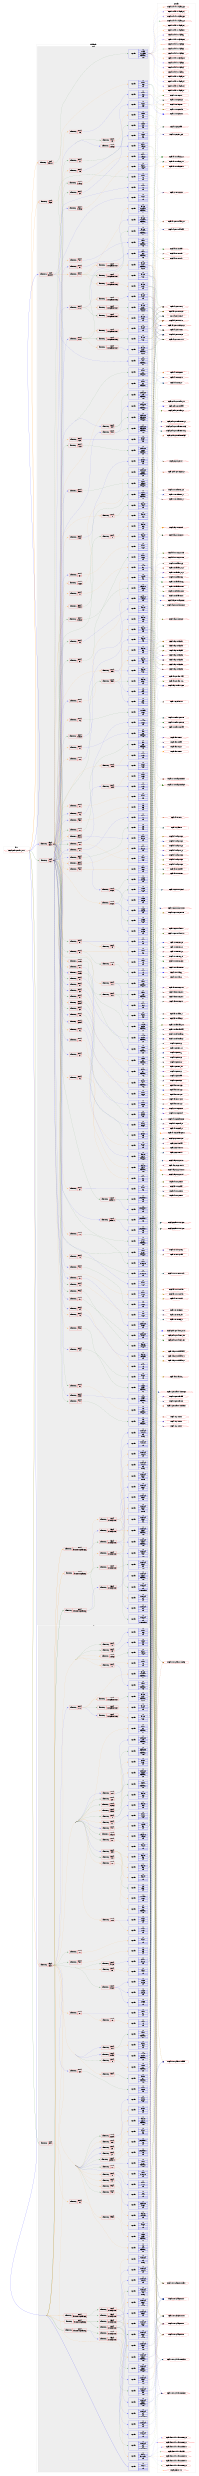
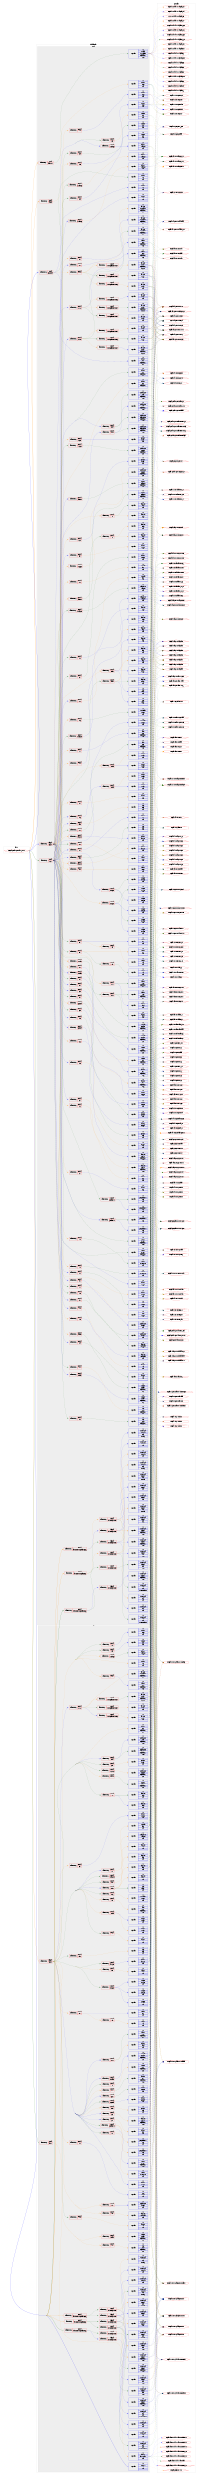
(176, 86) -> (176, 16)
none -> (176, 1177)
(176, 1336) -> (176, 1340)
